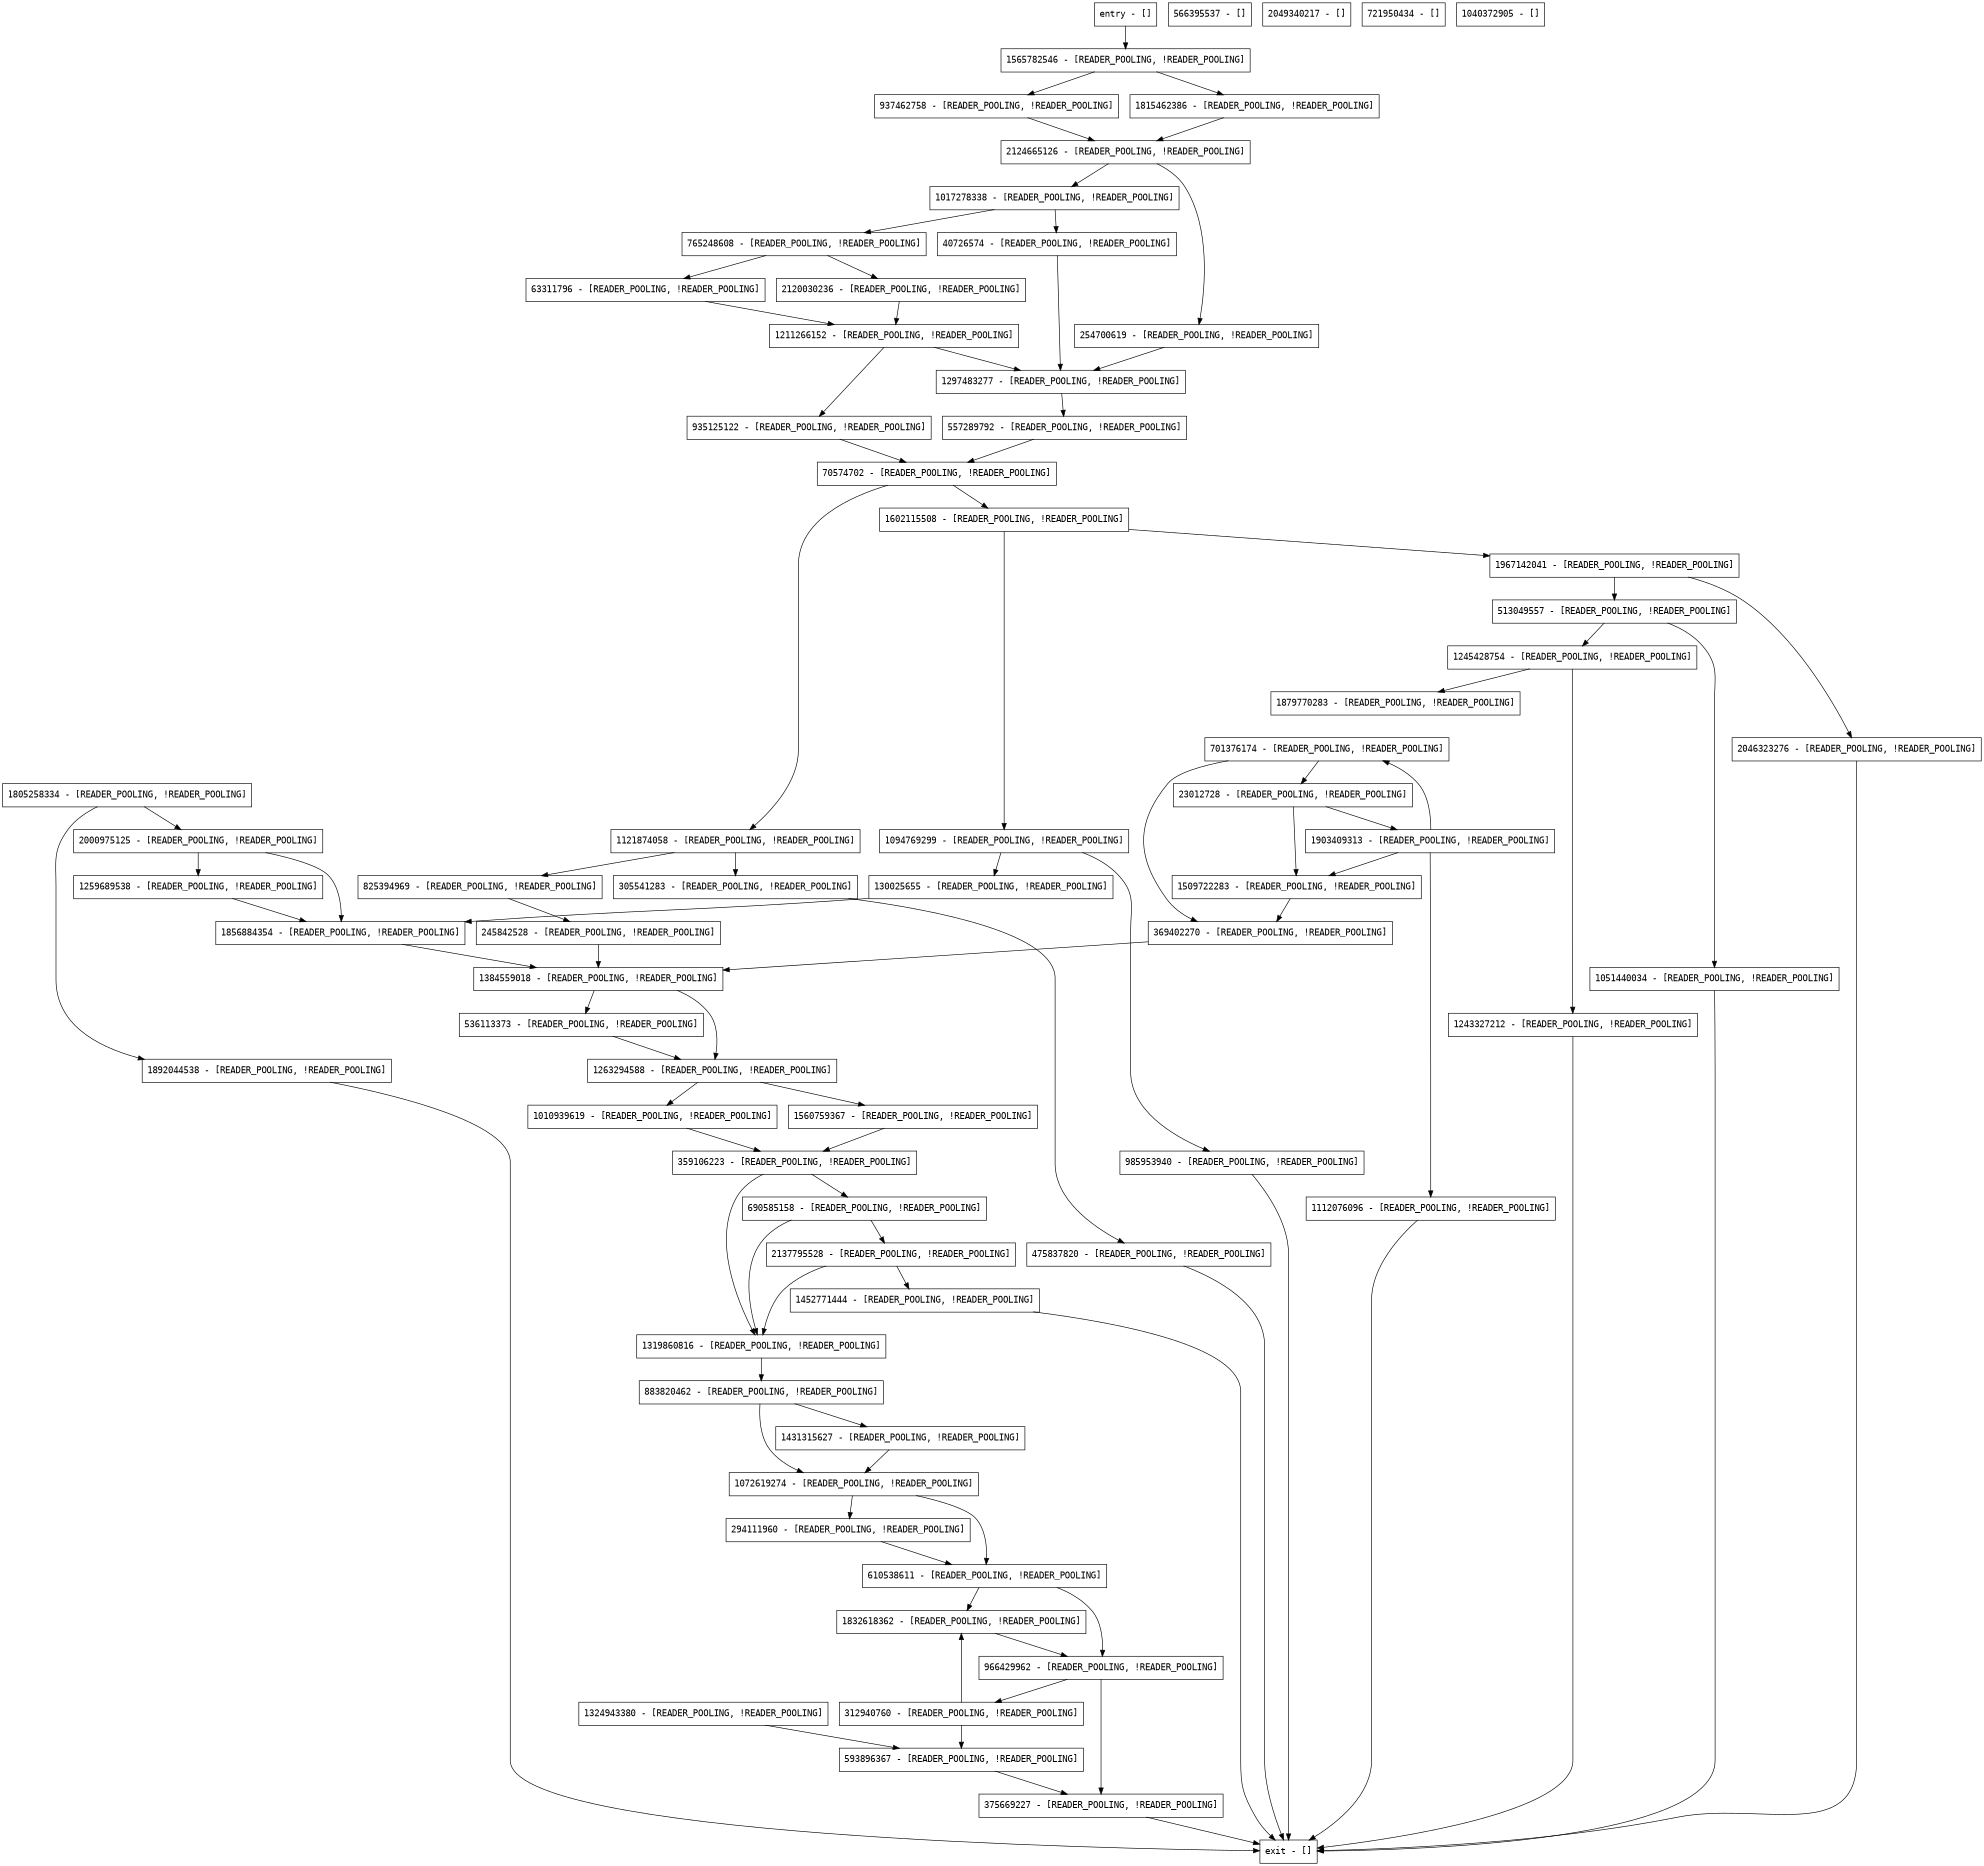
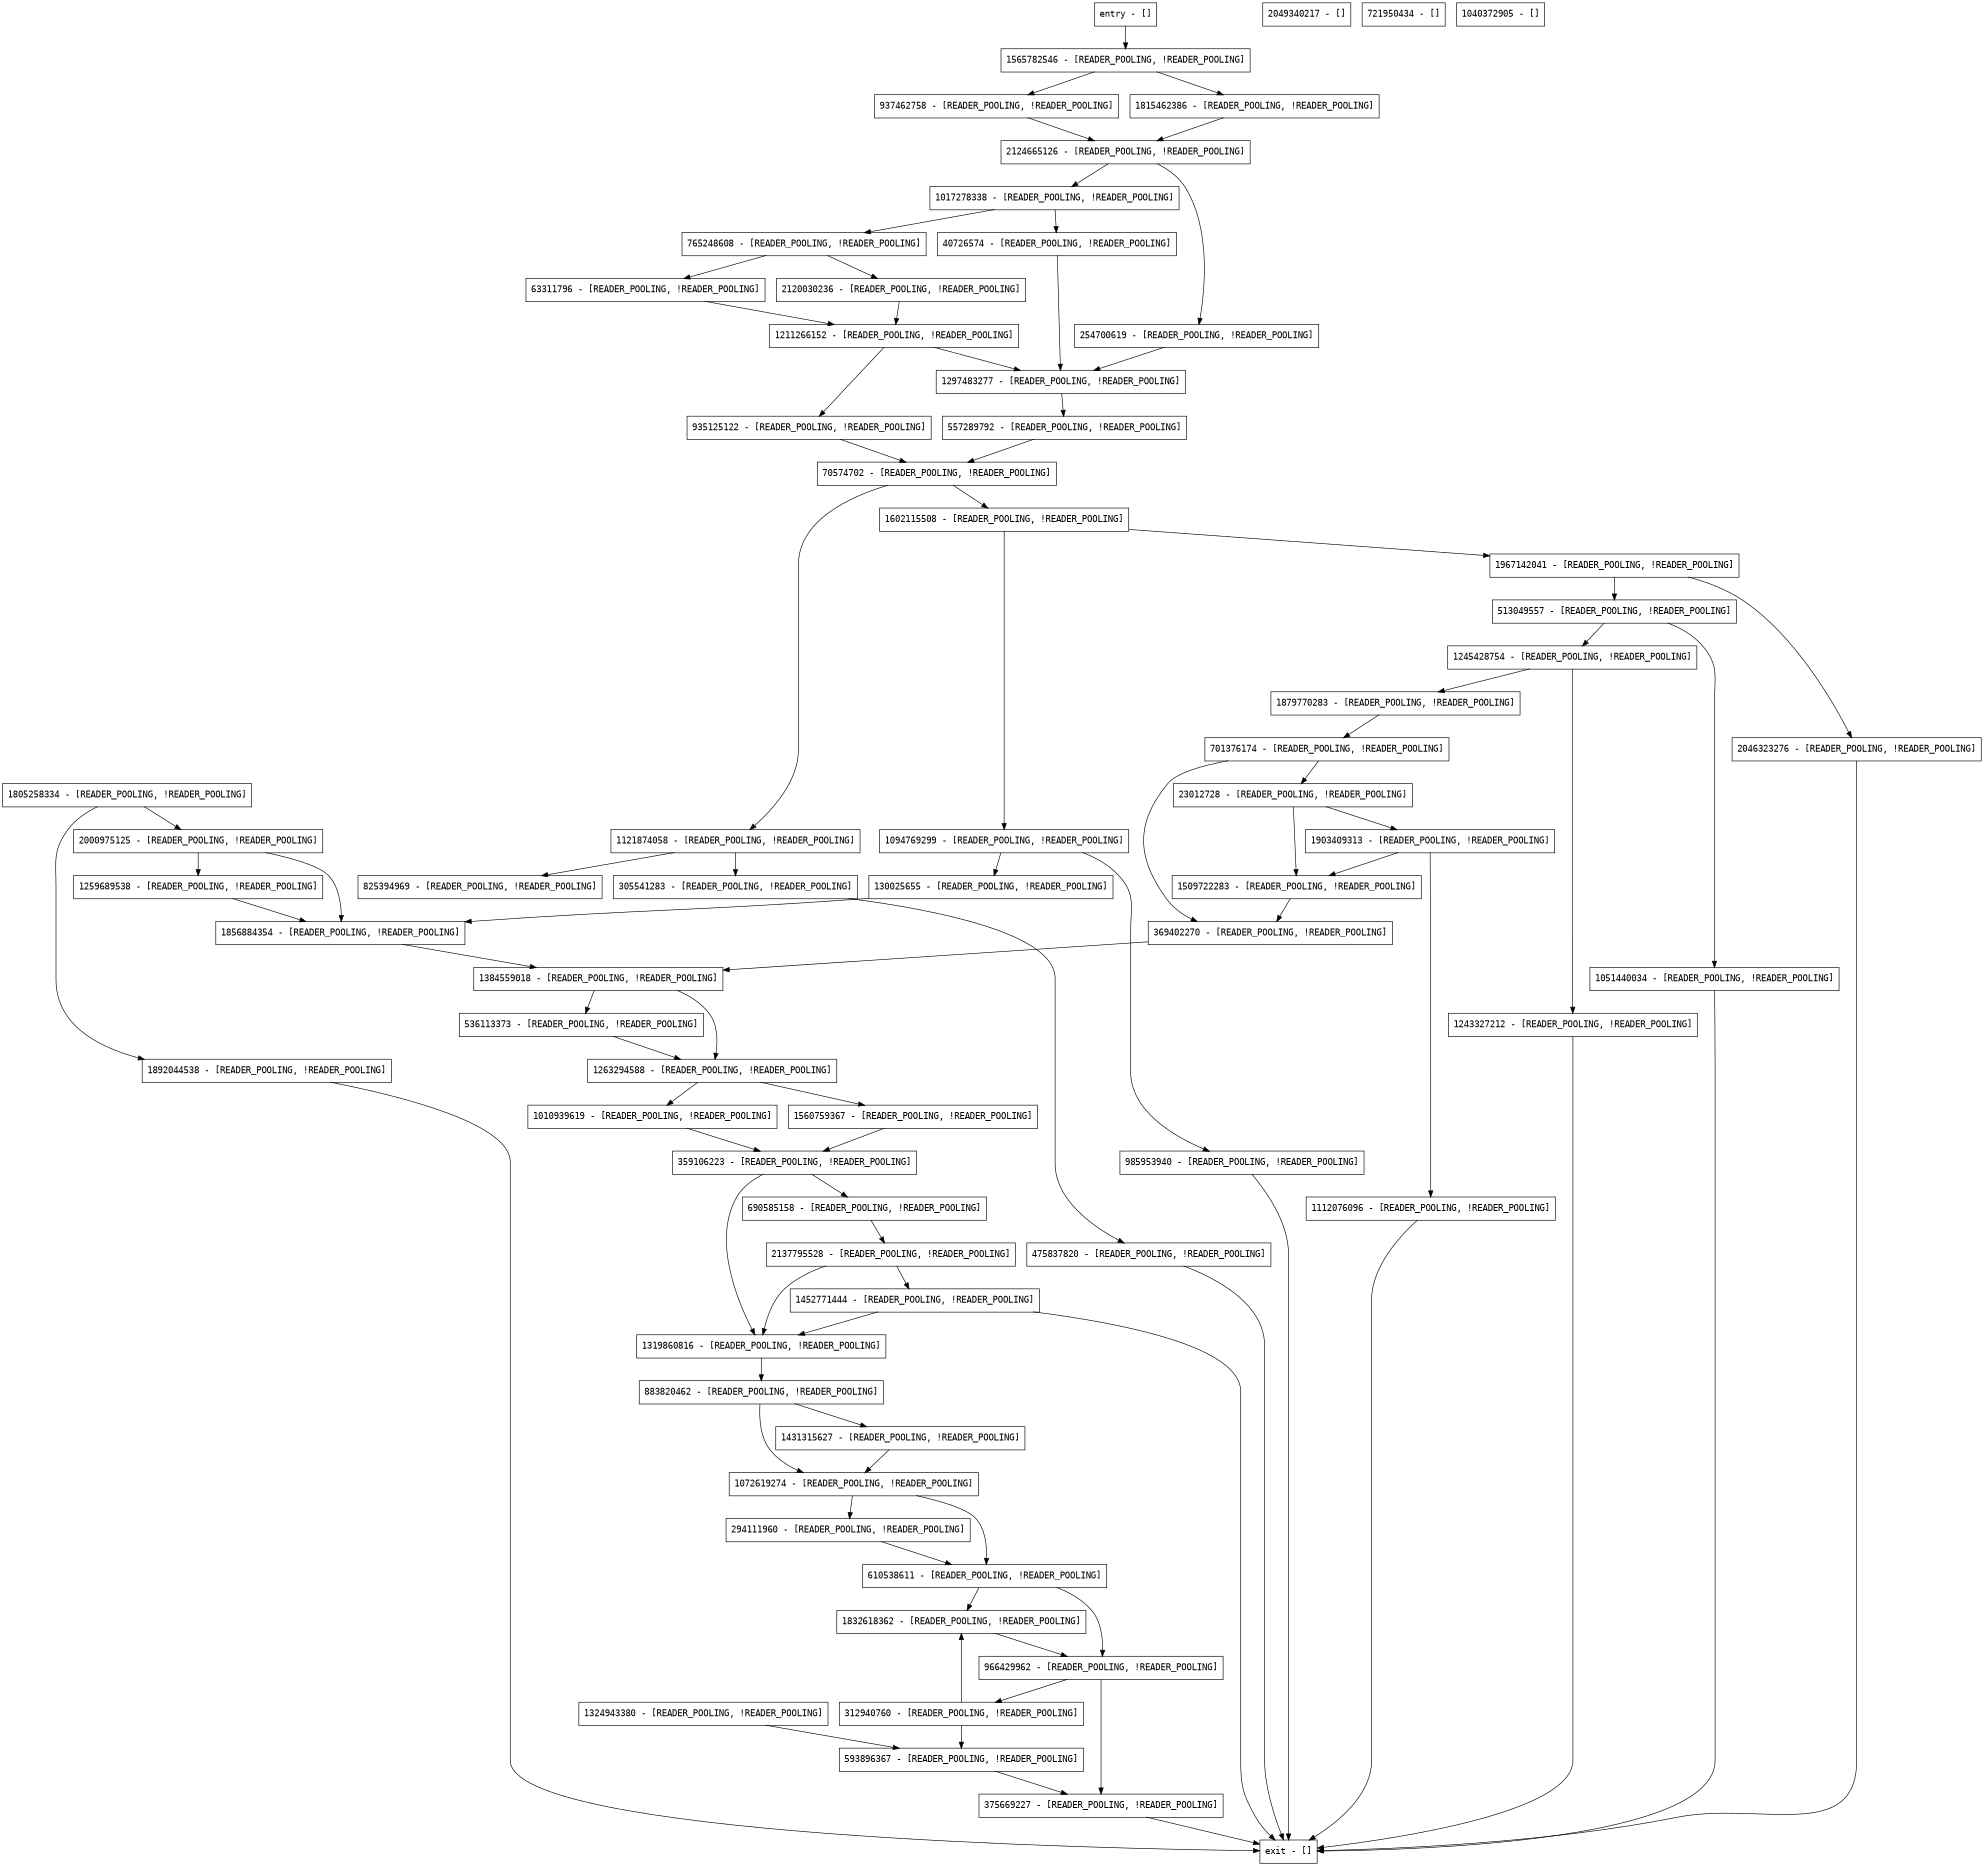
(1210, 14) -> none
(1422, 789) -> (1364, 725)
(598, 933) -> none
(751, 1266) -> (841, 1323)
